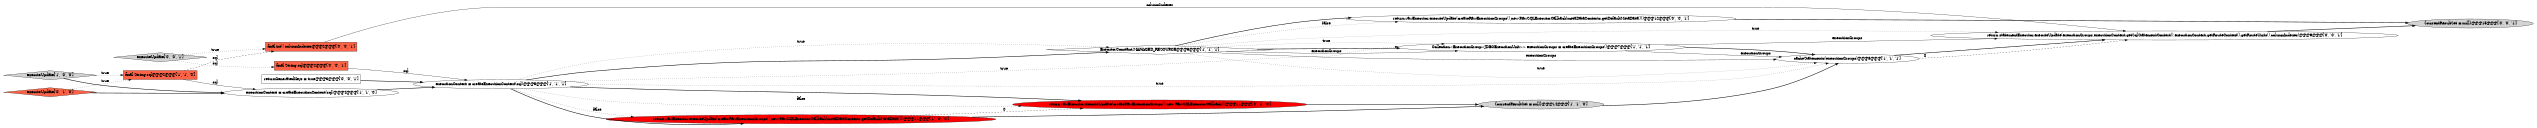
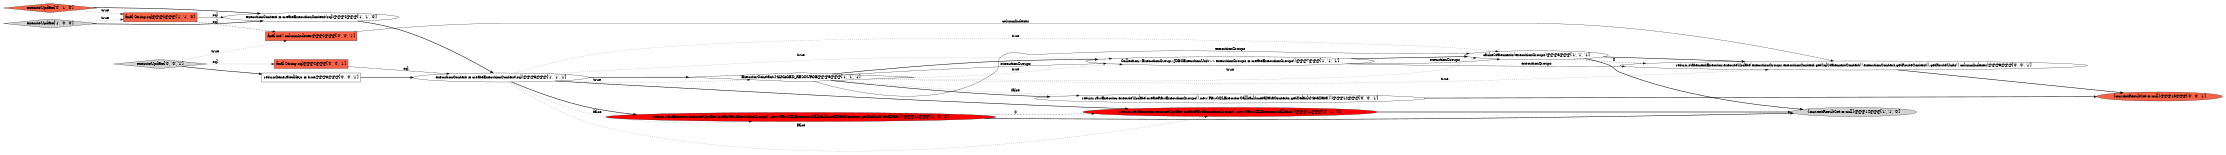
(2470, 24) -> (2160, 97)
none -> (220, 70)
(1722, 98) -> (1690, 93)
